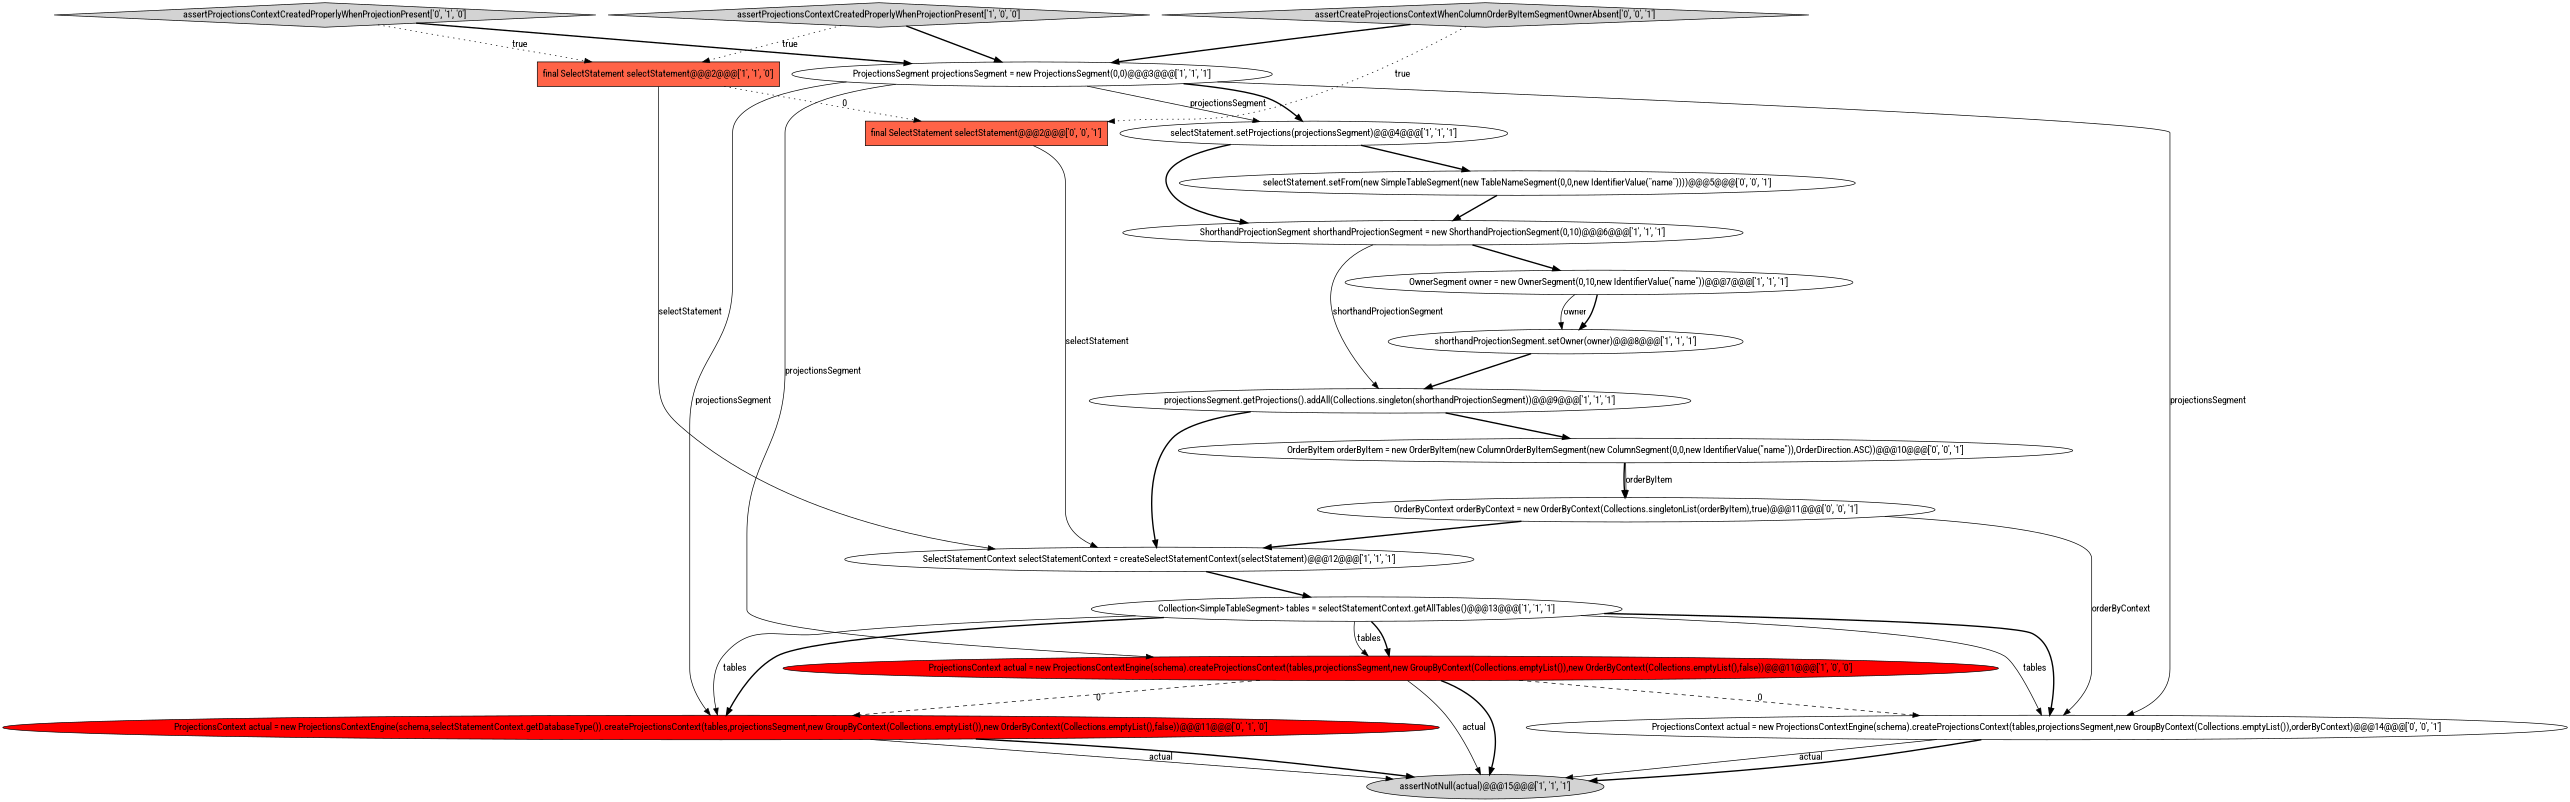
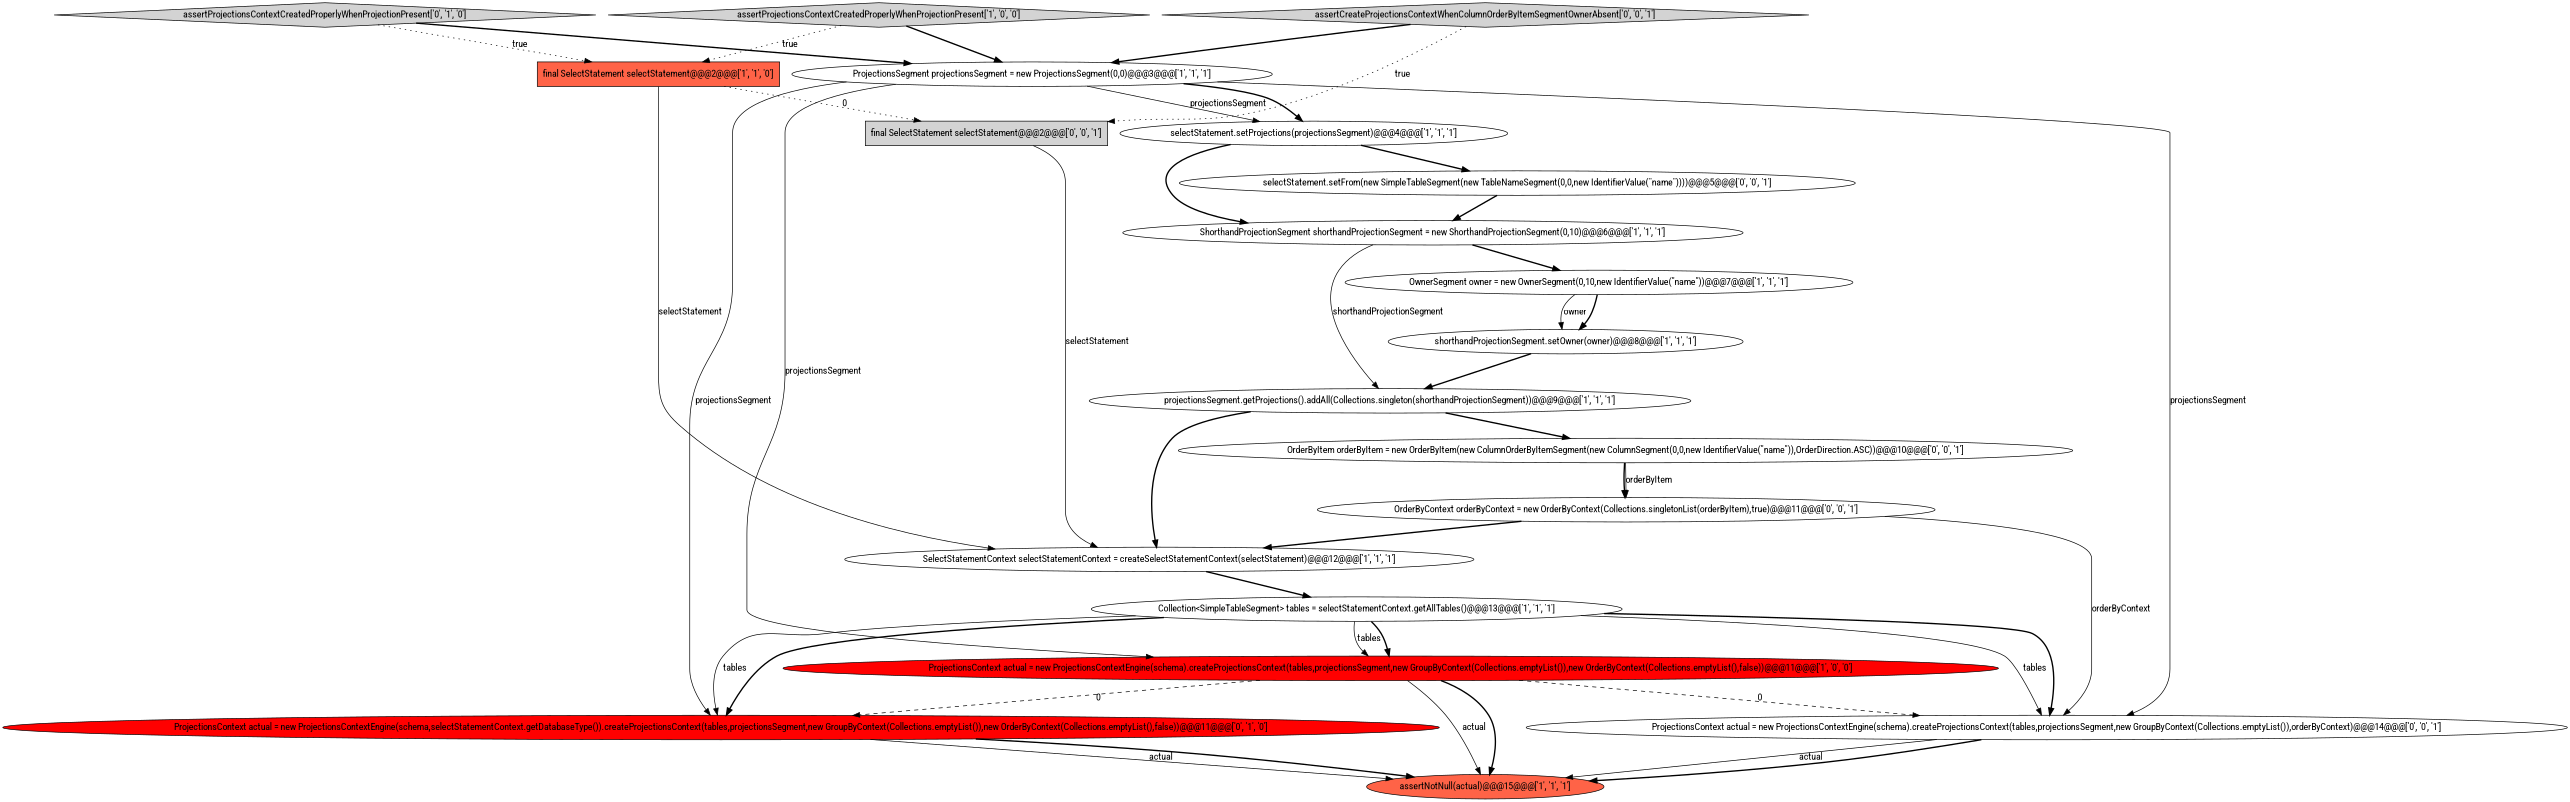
(986, 133) -> (986, 133)
(1485, 787) -> (1485, 787)
